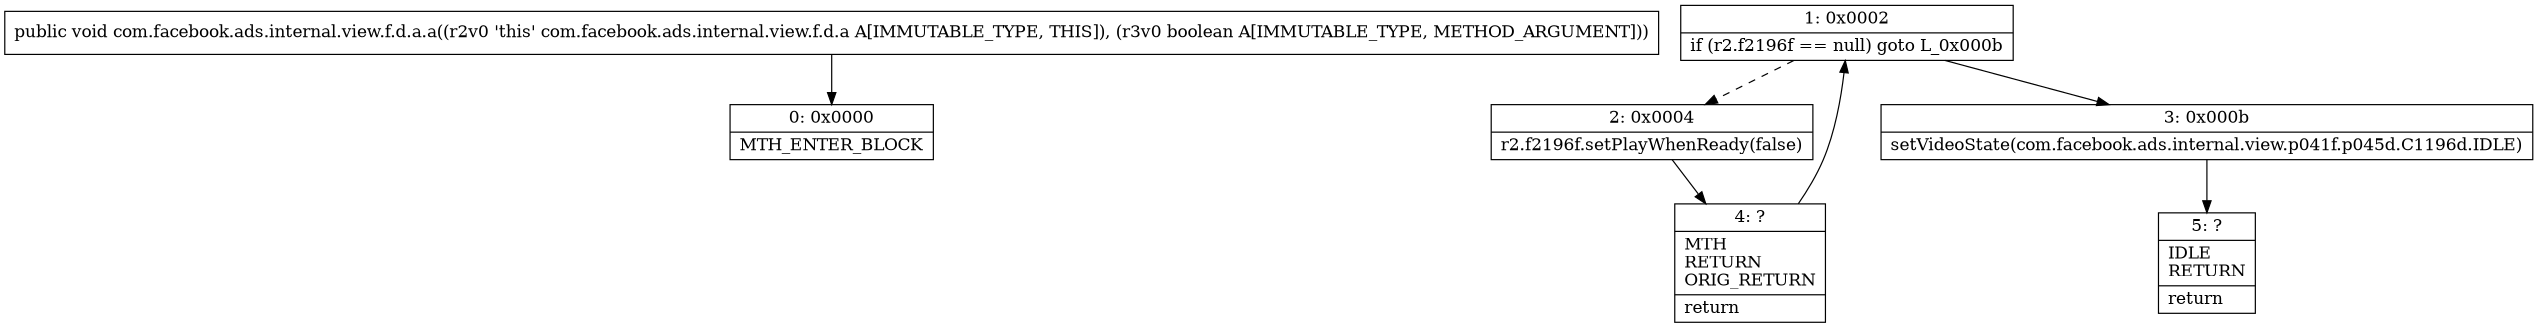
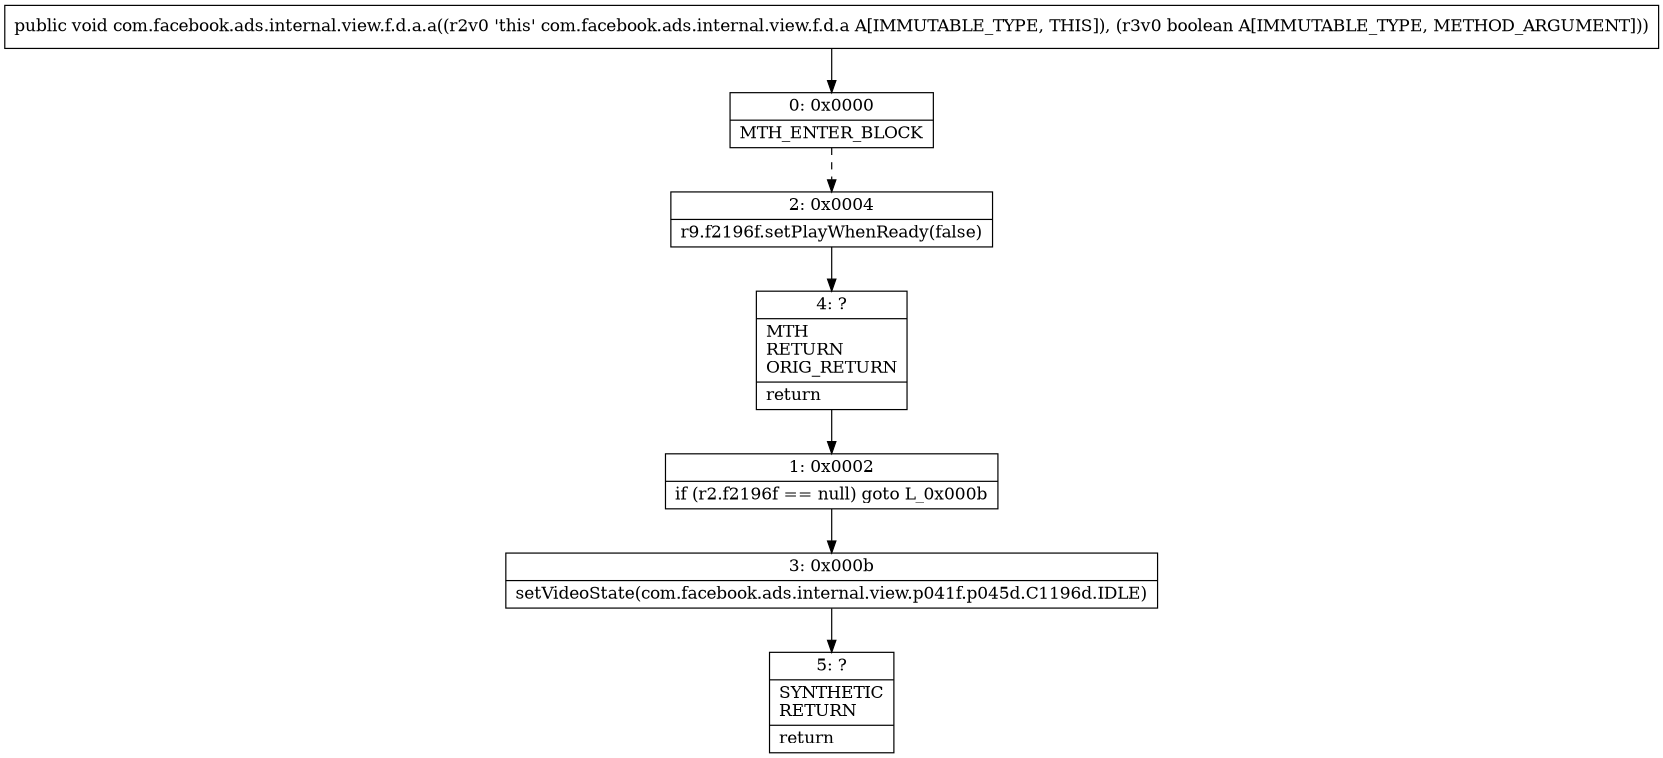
(1755, 80) -> (832, 164)
(1652, 145) -> (832, 233)
(2190, 254) -> (832, 693)
